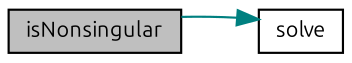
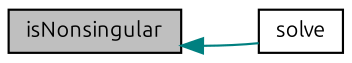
(209, 17) -> (231, 45)
